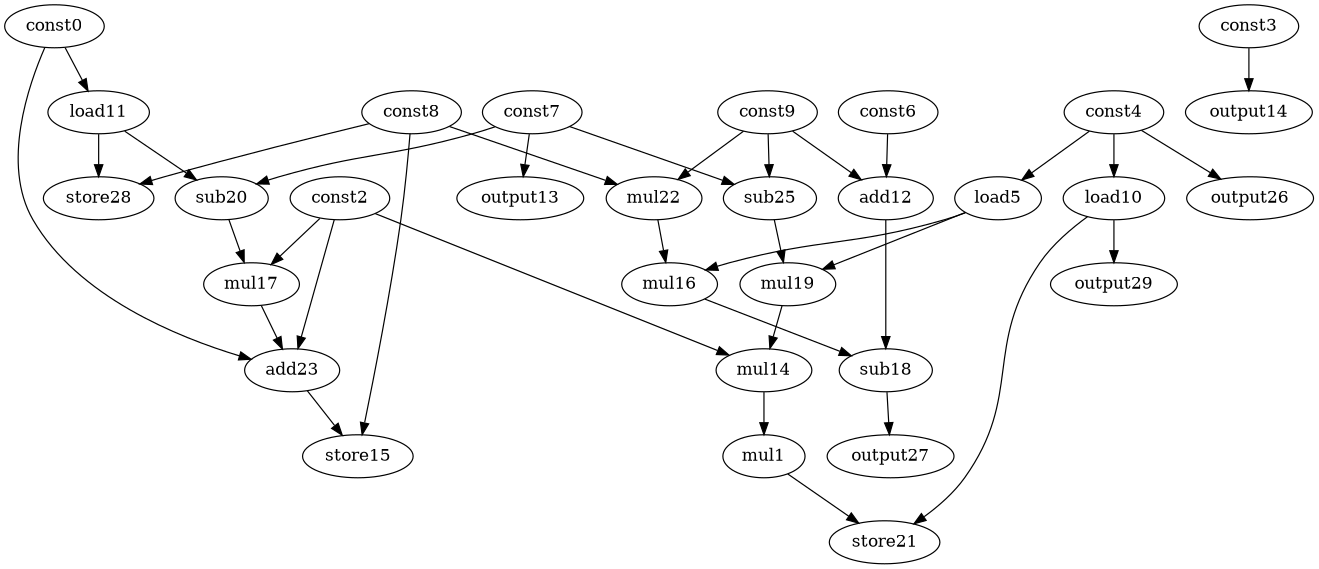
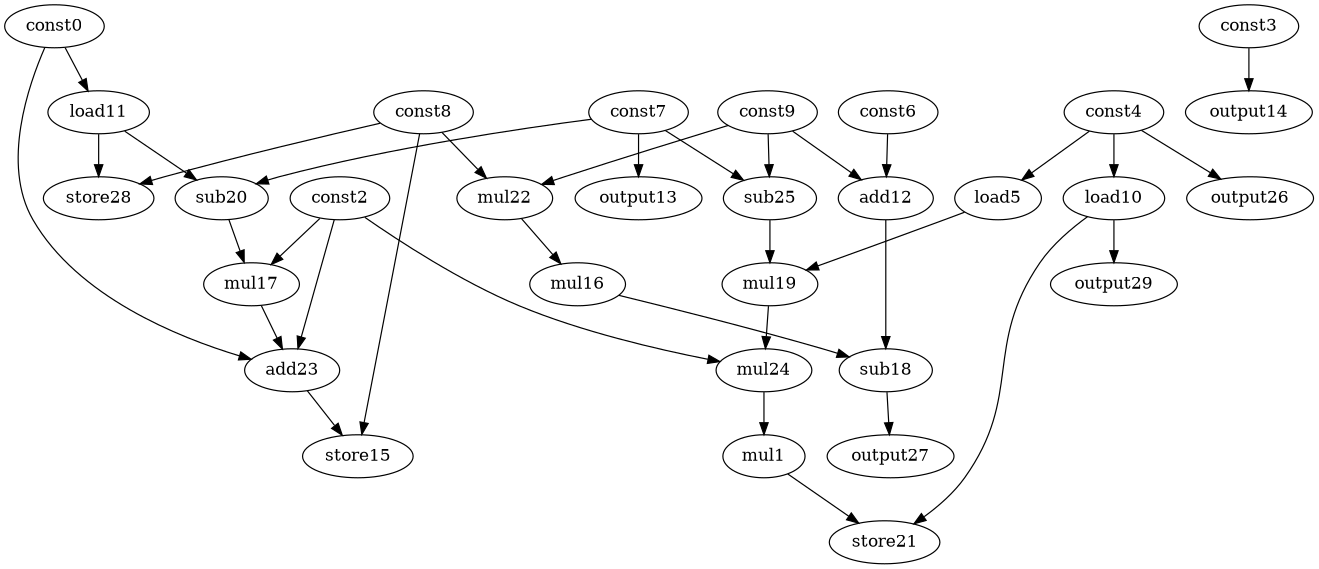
(842, 241) -> none
(764, 370) -> (764, 370)
